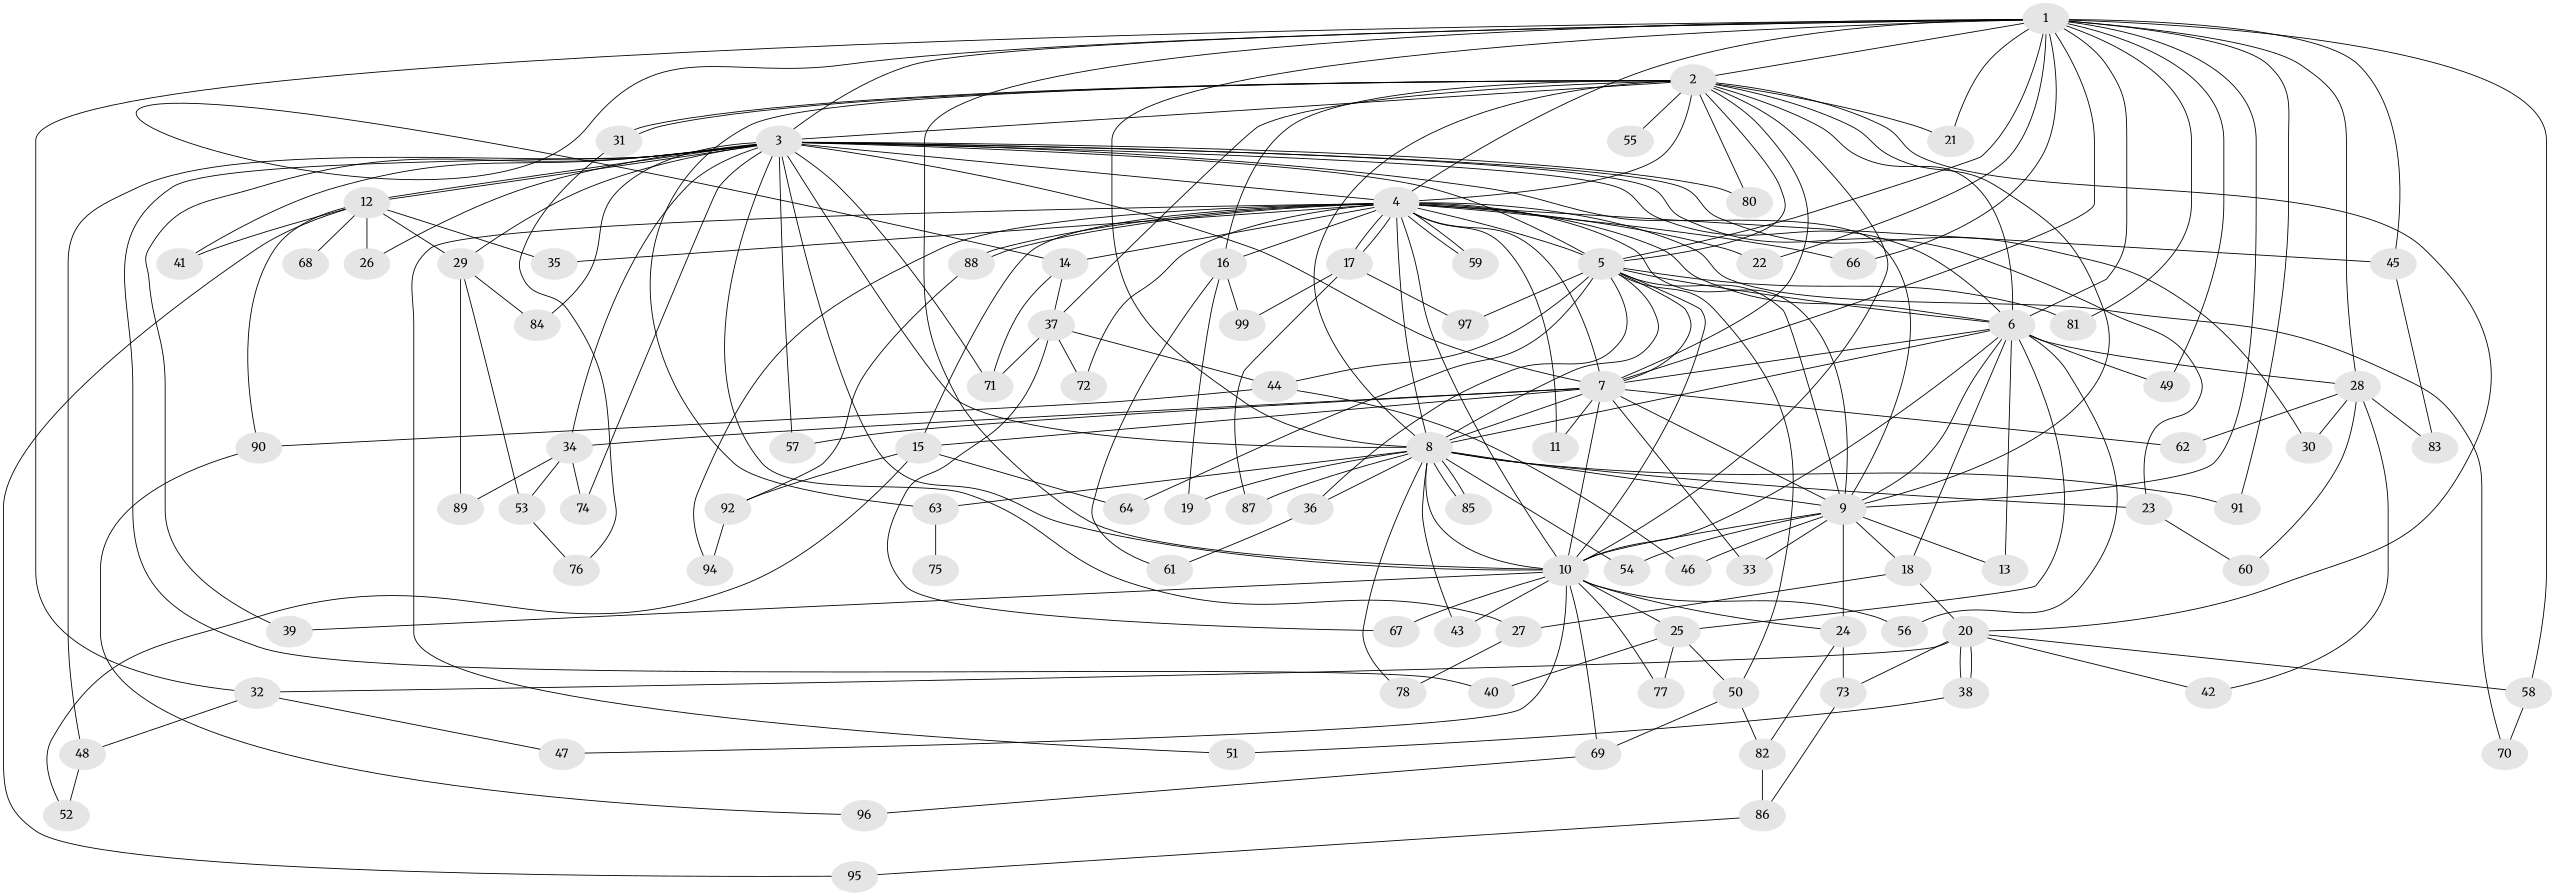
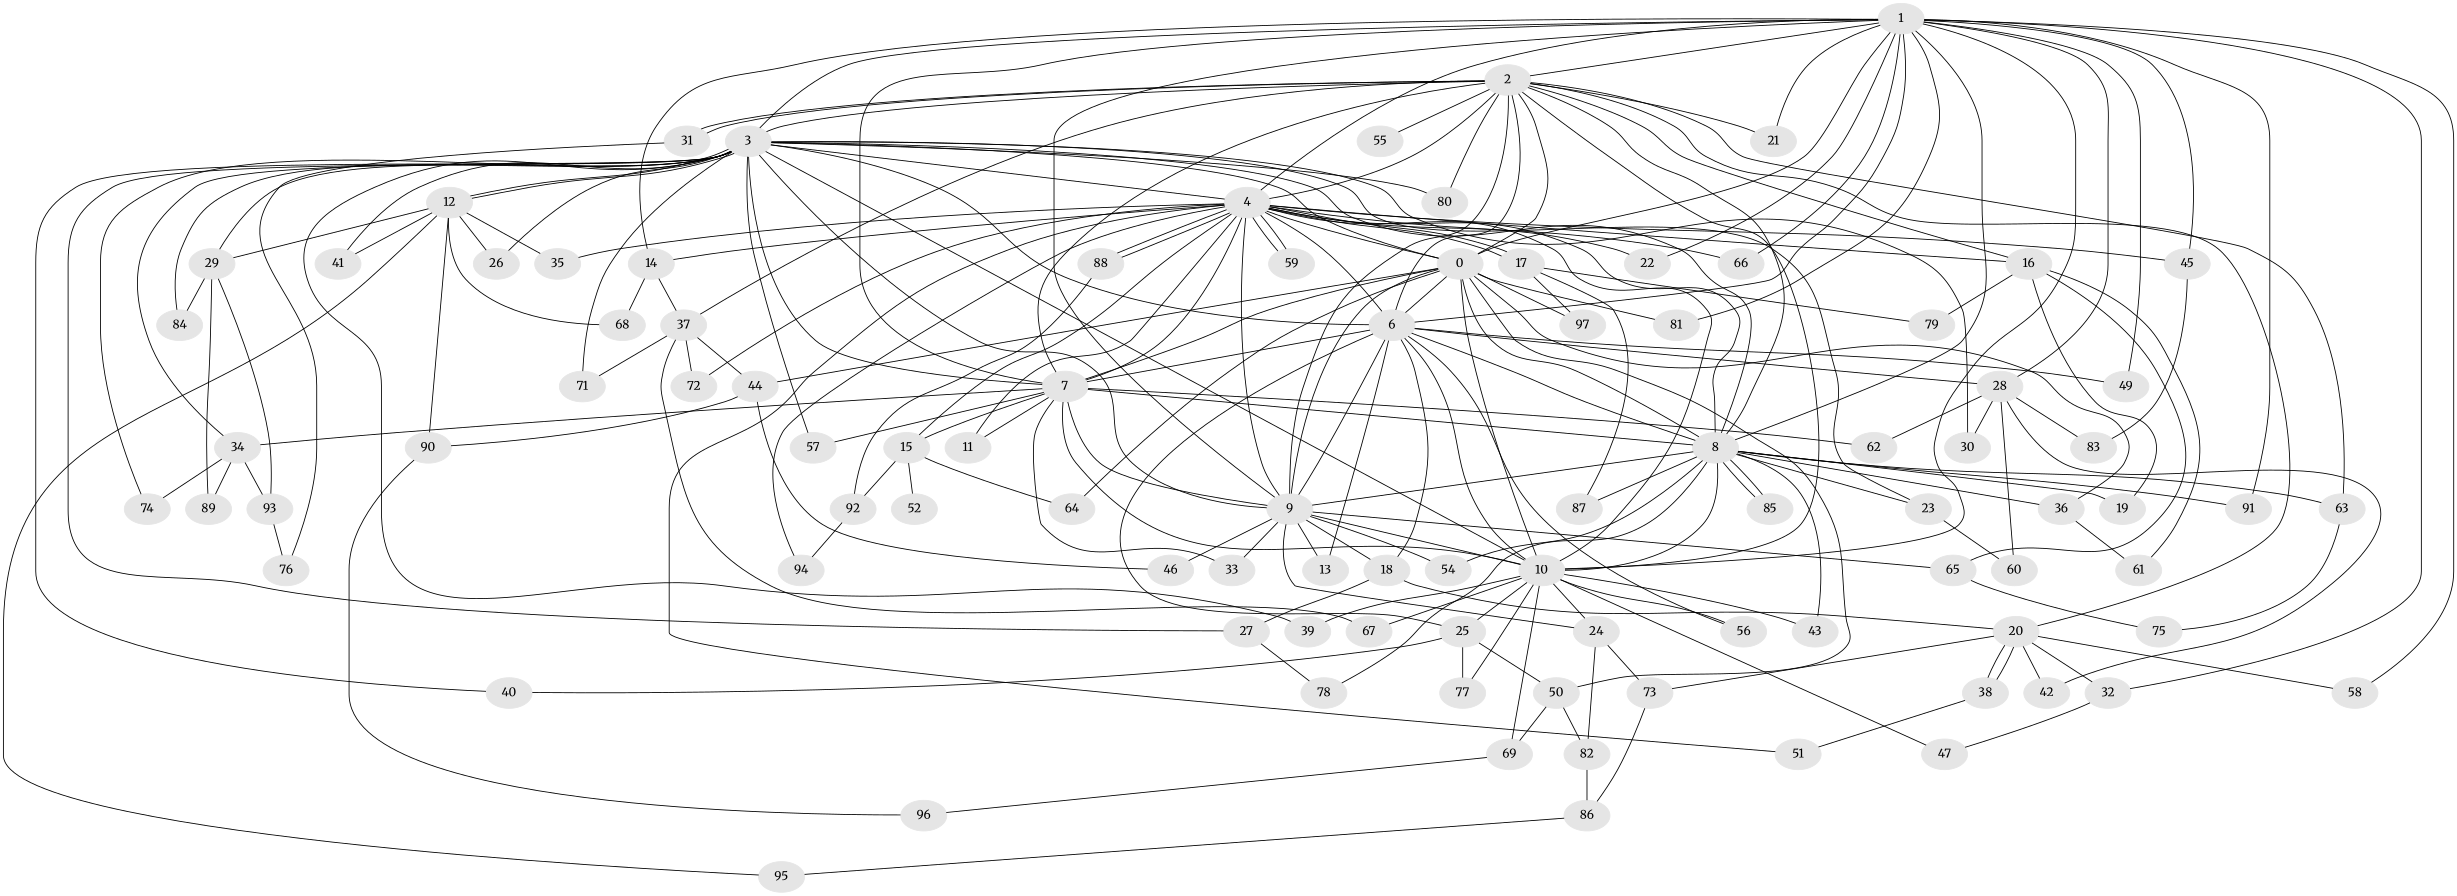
(1601, 264) -> (1460, 264)
(1015, 319) -> (637, 294)
(1242, 325) -> (1932, 325)
(522, 509) -> (270, 509)
none -> (1953, 570)
(83, 754) -> none
(2505, 754) -> none
